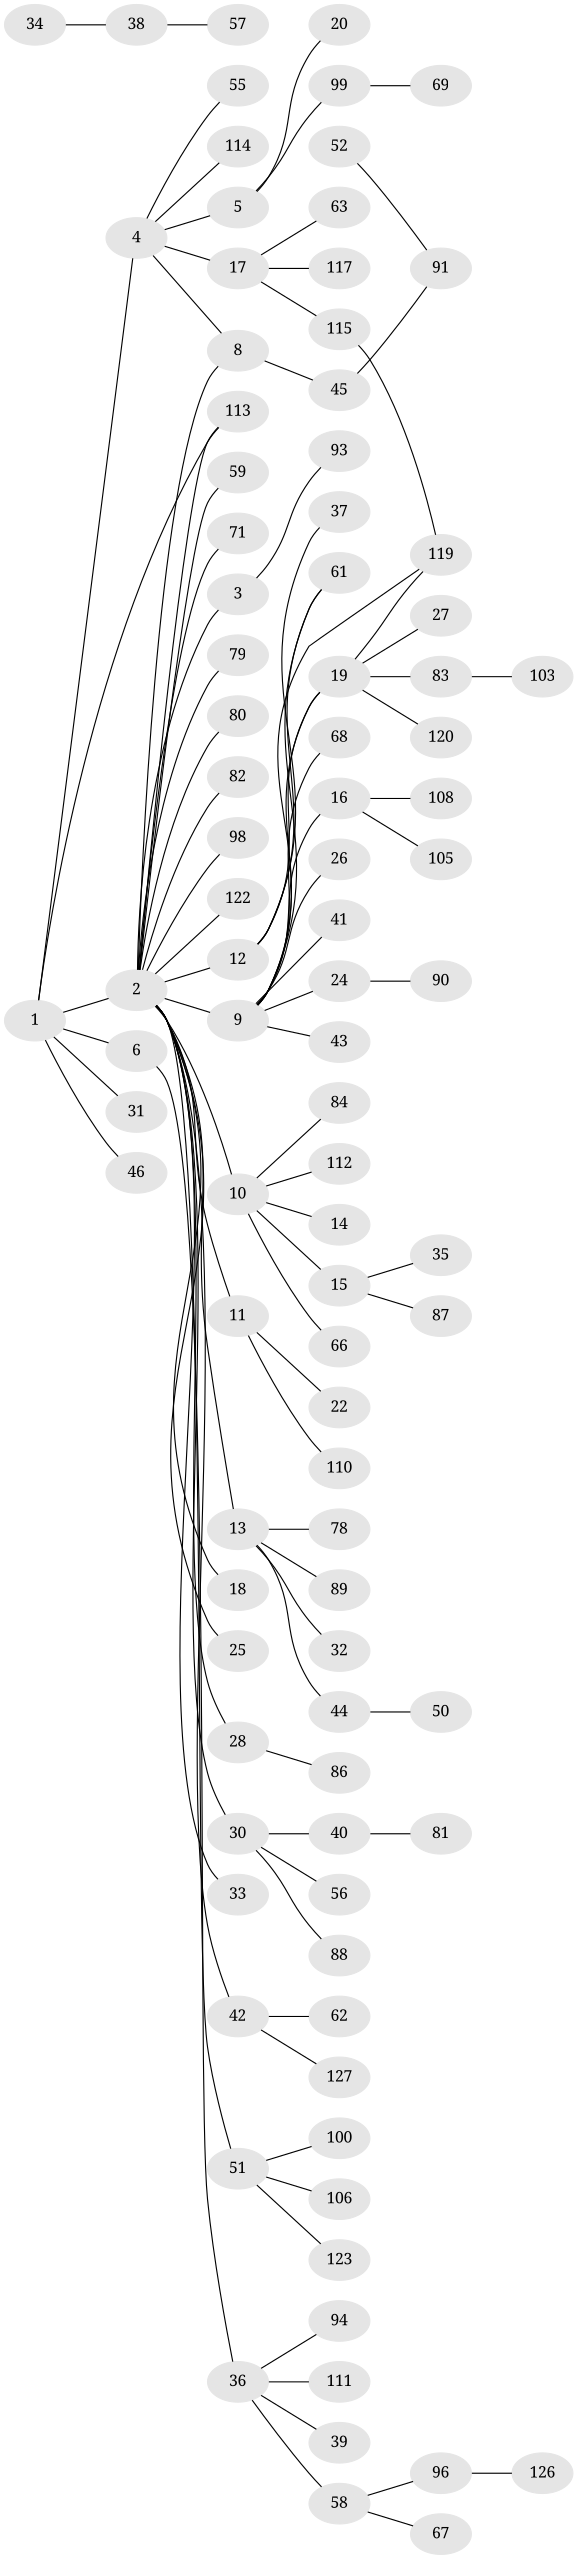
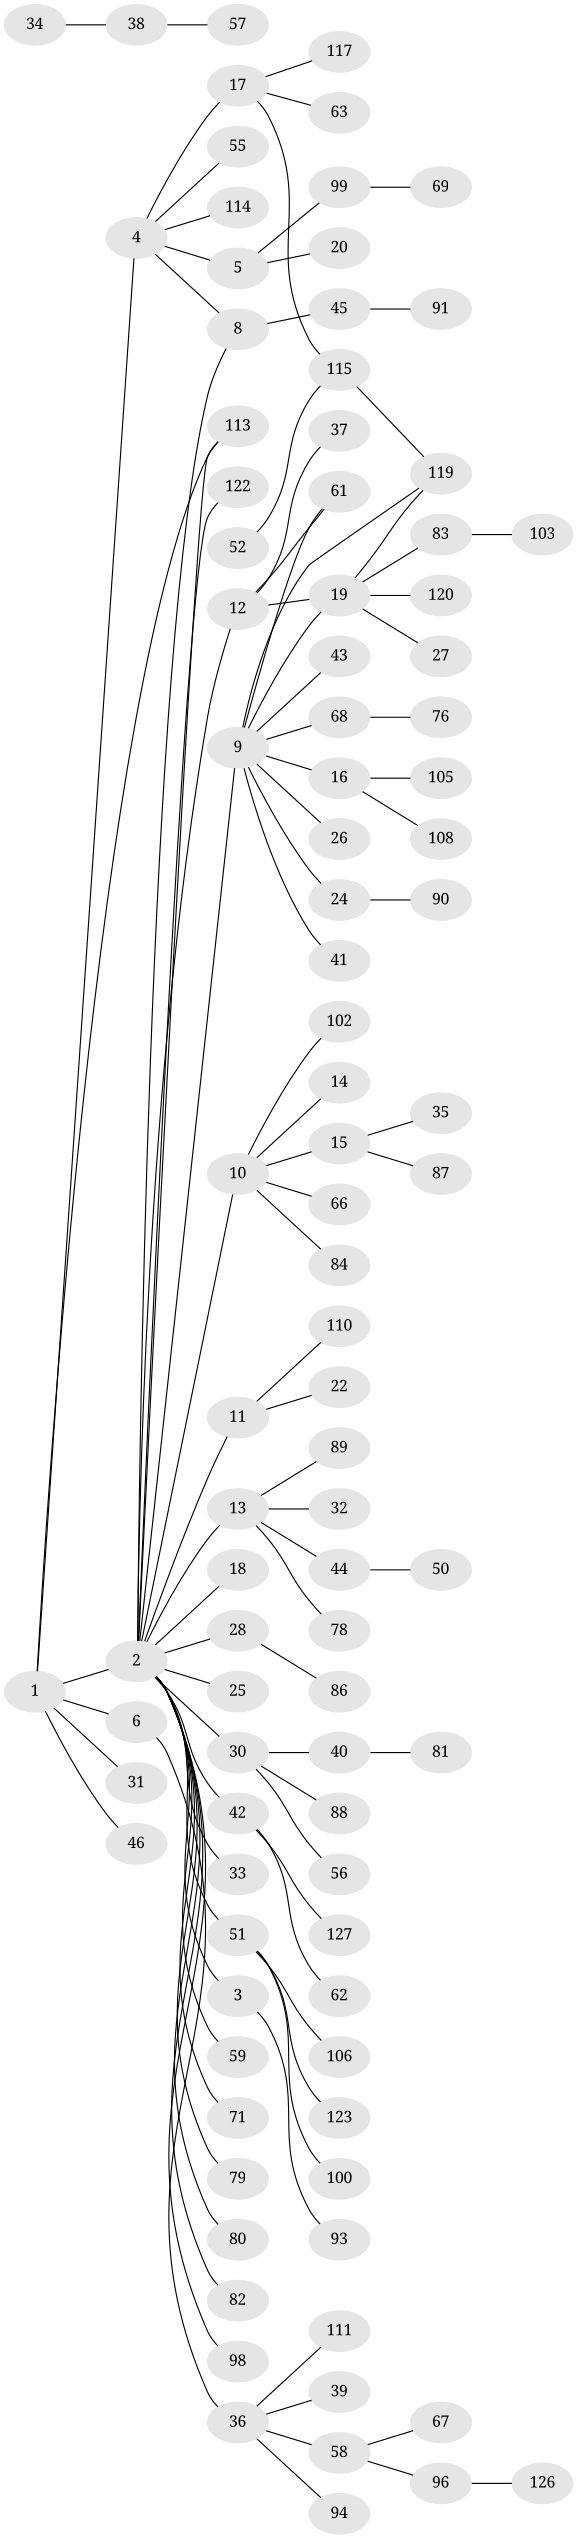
(393, 206) -> (289, 459)
none -> (441, 717)
(339, 1164) -> (339, 1022)
